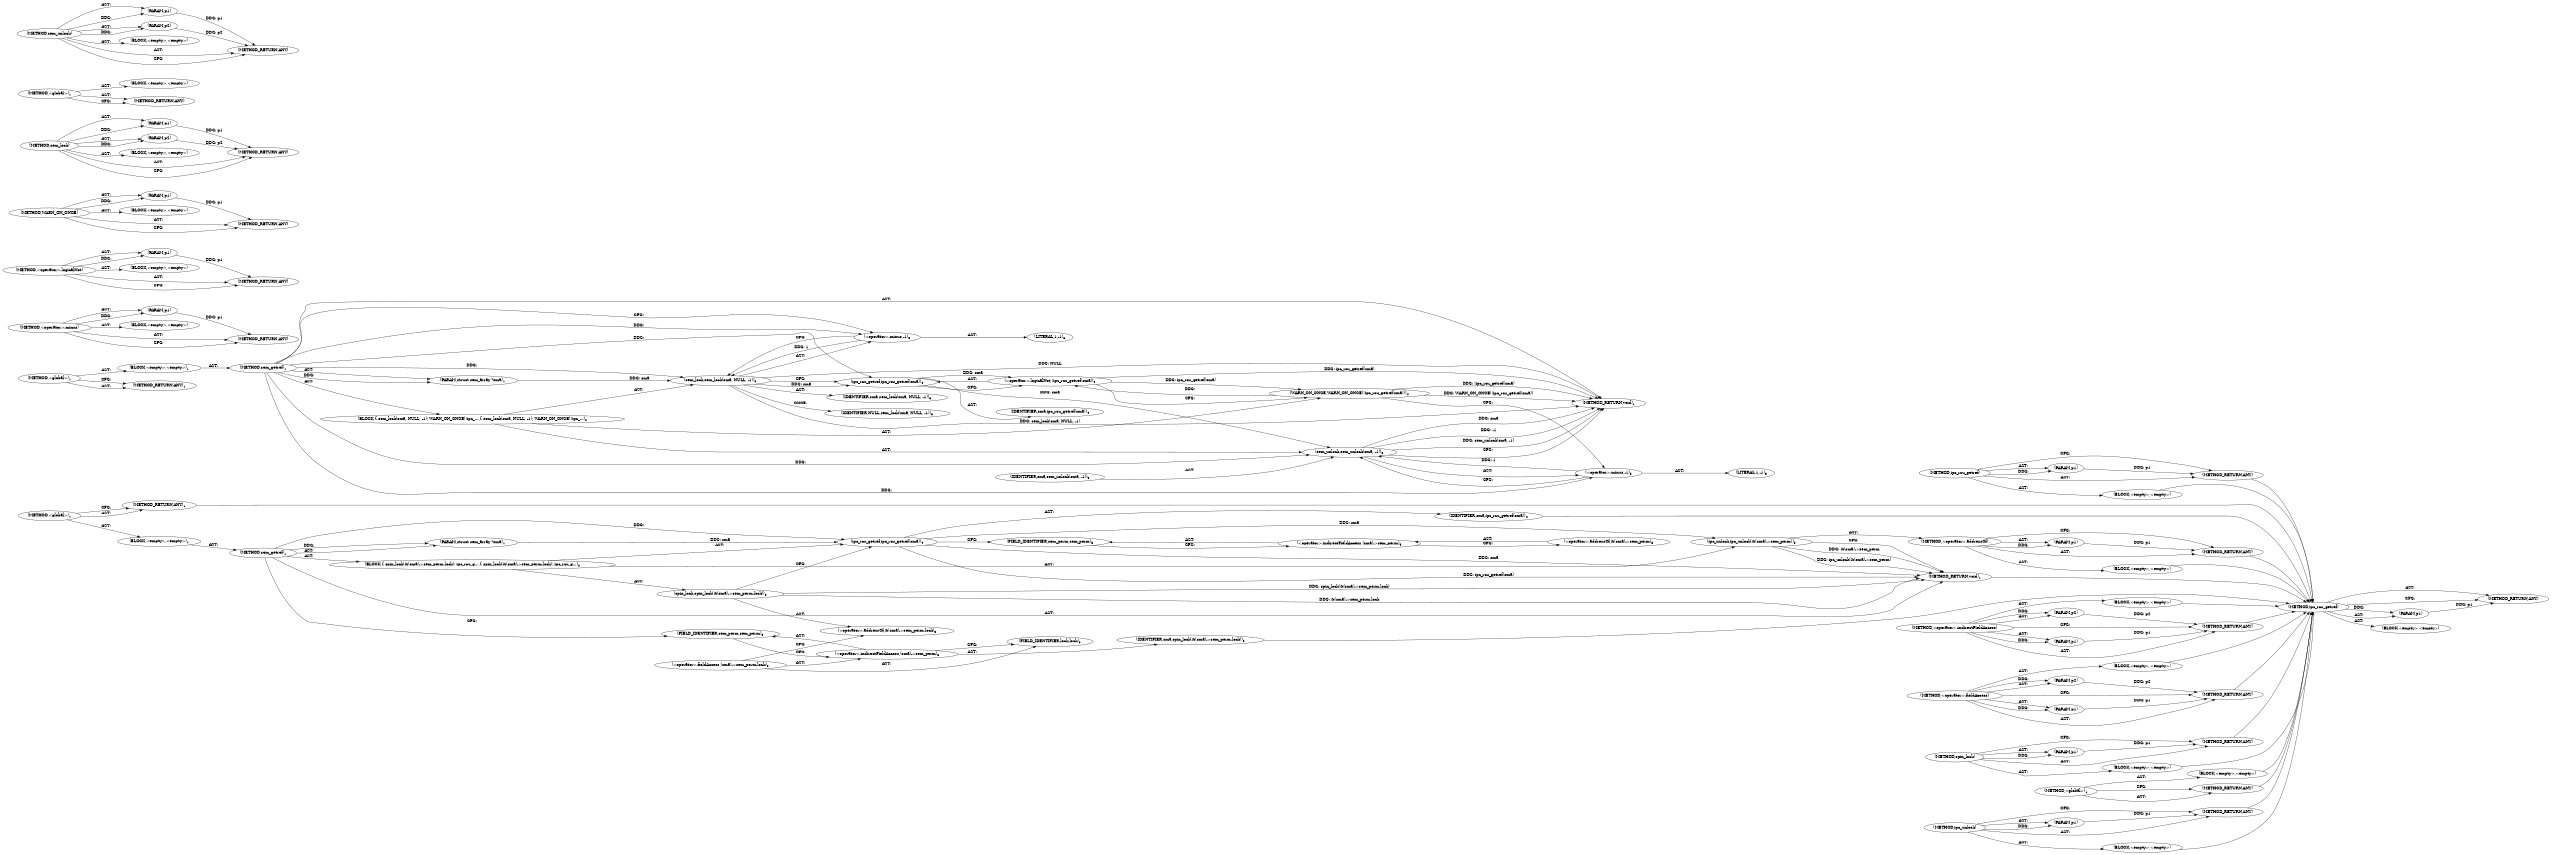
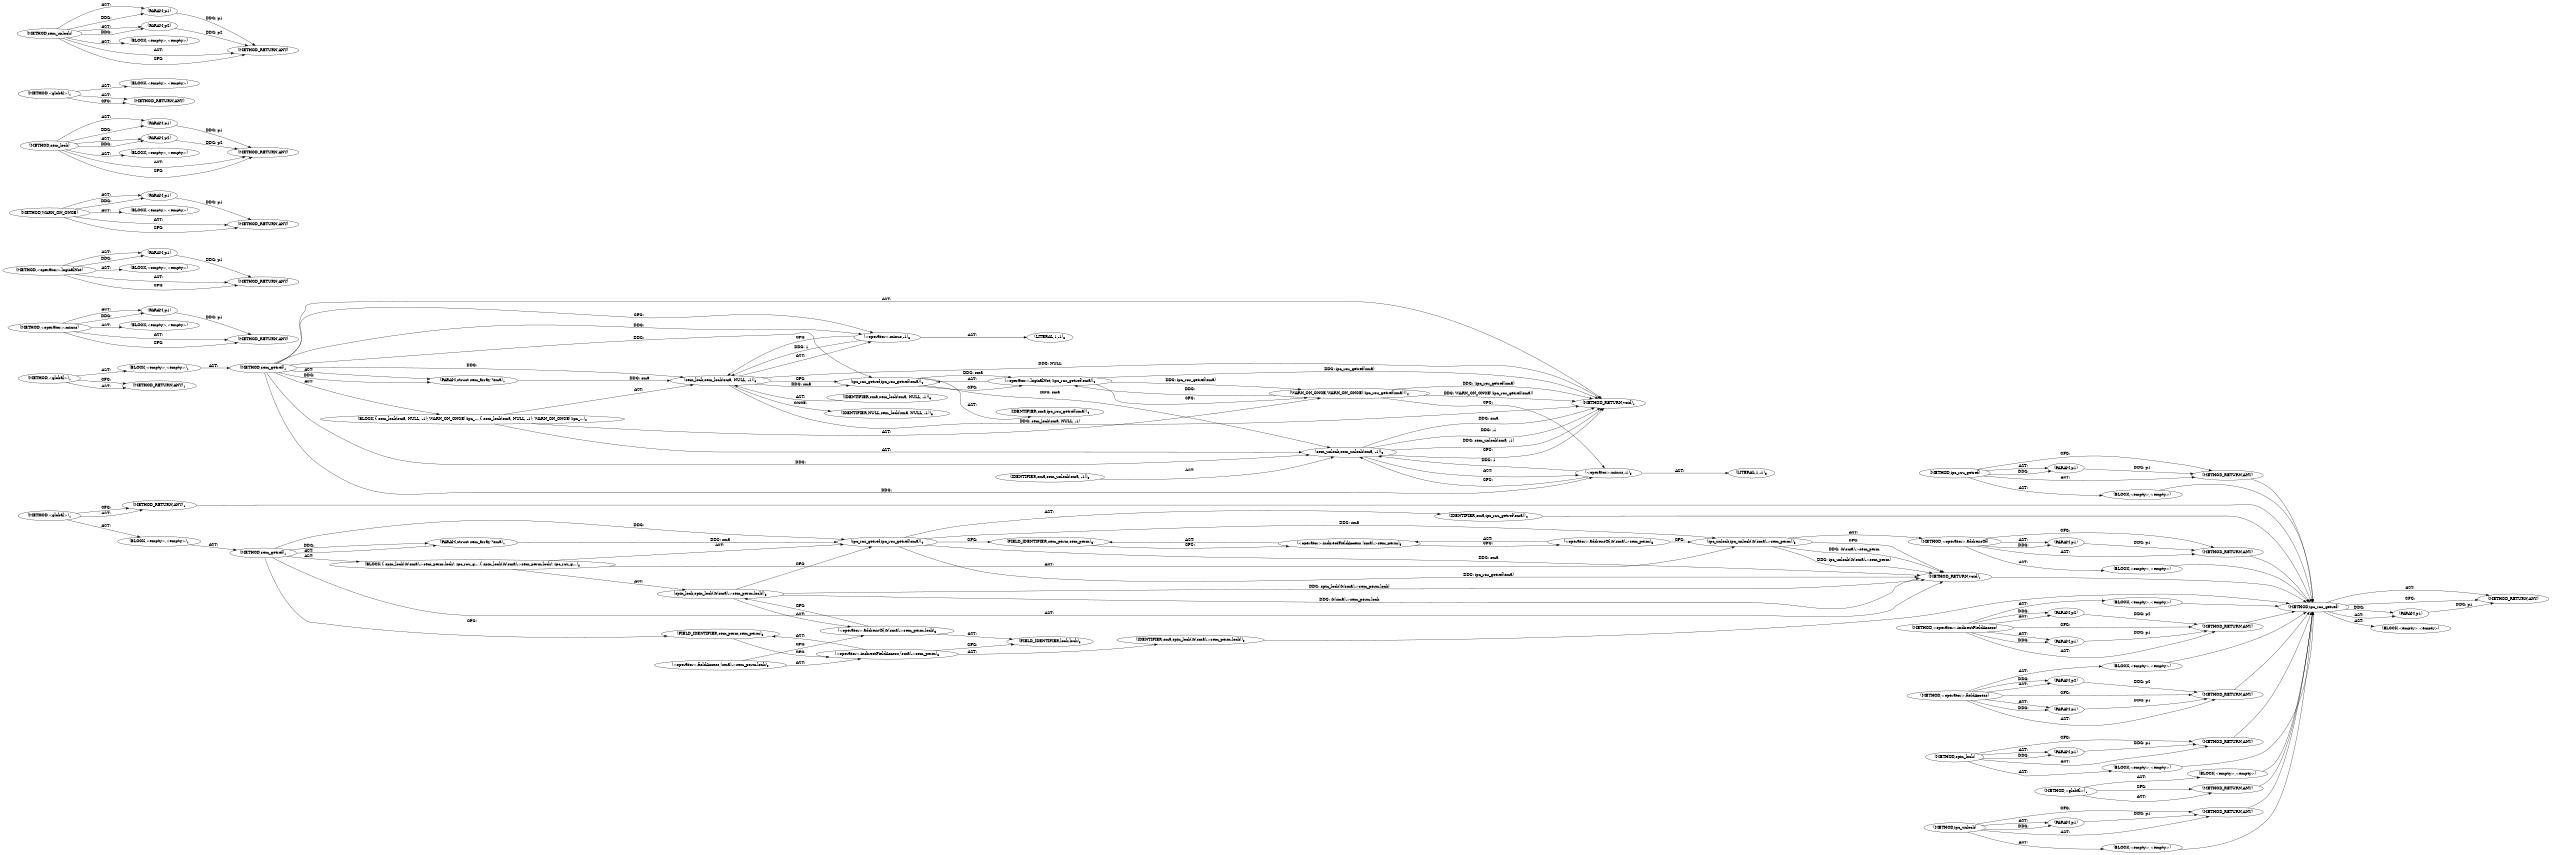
(787, 392) -> (789, 399)
none -> (1679, 542)
none -> (808, 612)
(900, 671) -> (973, 637)
